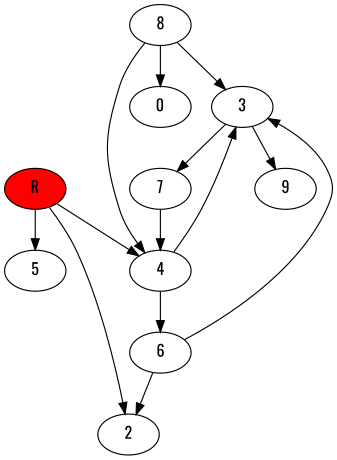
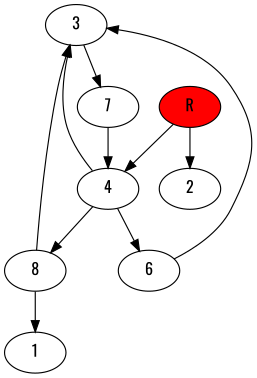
(160, 107) -> (35, 353)
(108, 142) -> (76, 226)
(286, 189) -> none
(35, 271) -> none
(147, 388) -> none
